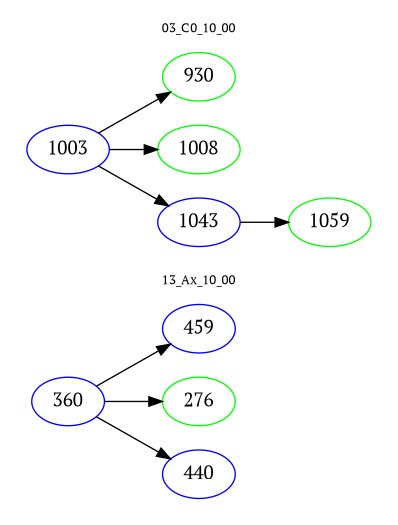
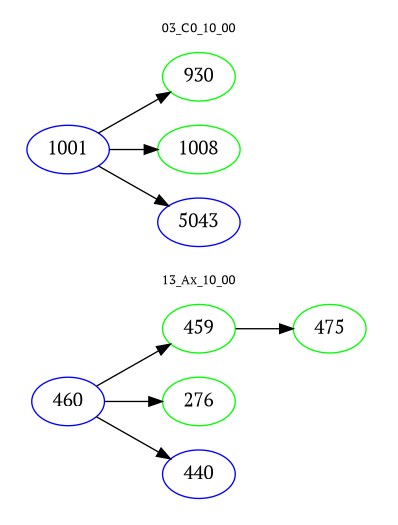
(68, 150) -> (68, 150)
(199, 222) -> (199, 222)
(330, 222) -> none
(199, 329) -> (199, 329)
none -> (330, 329)
(68, 401) -> (68, 401)
